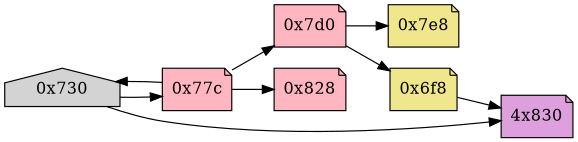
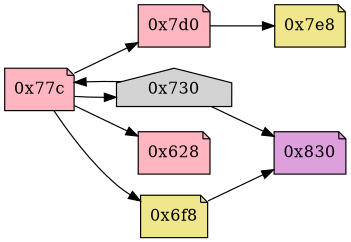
(363, 55) -> (88, 156)
(310, 89) -> (174, 153)
(537, 116) -> (310, 153)
